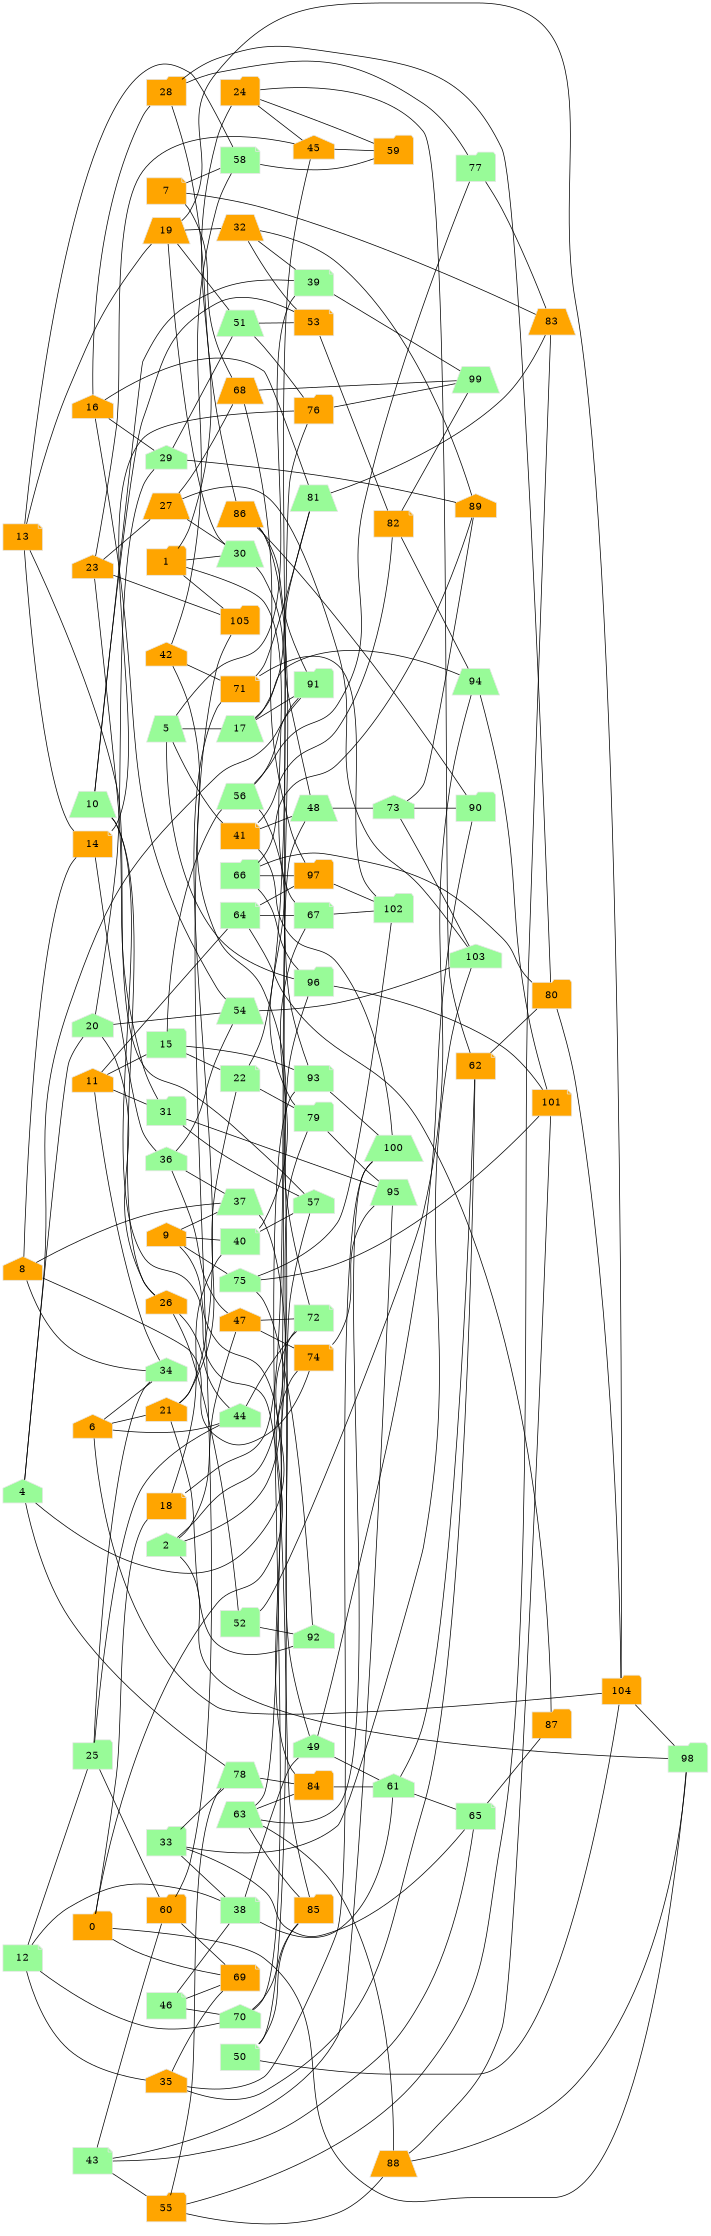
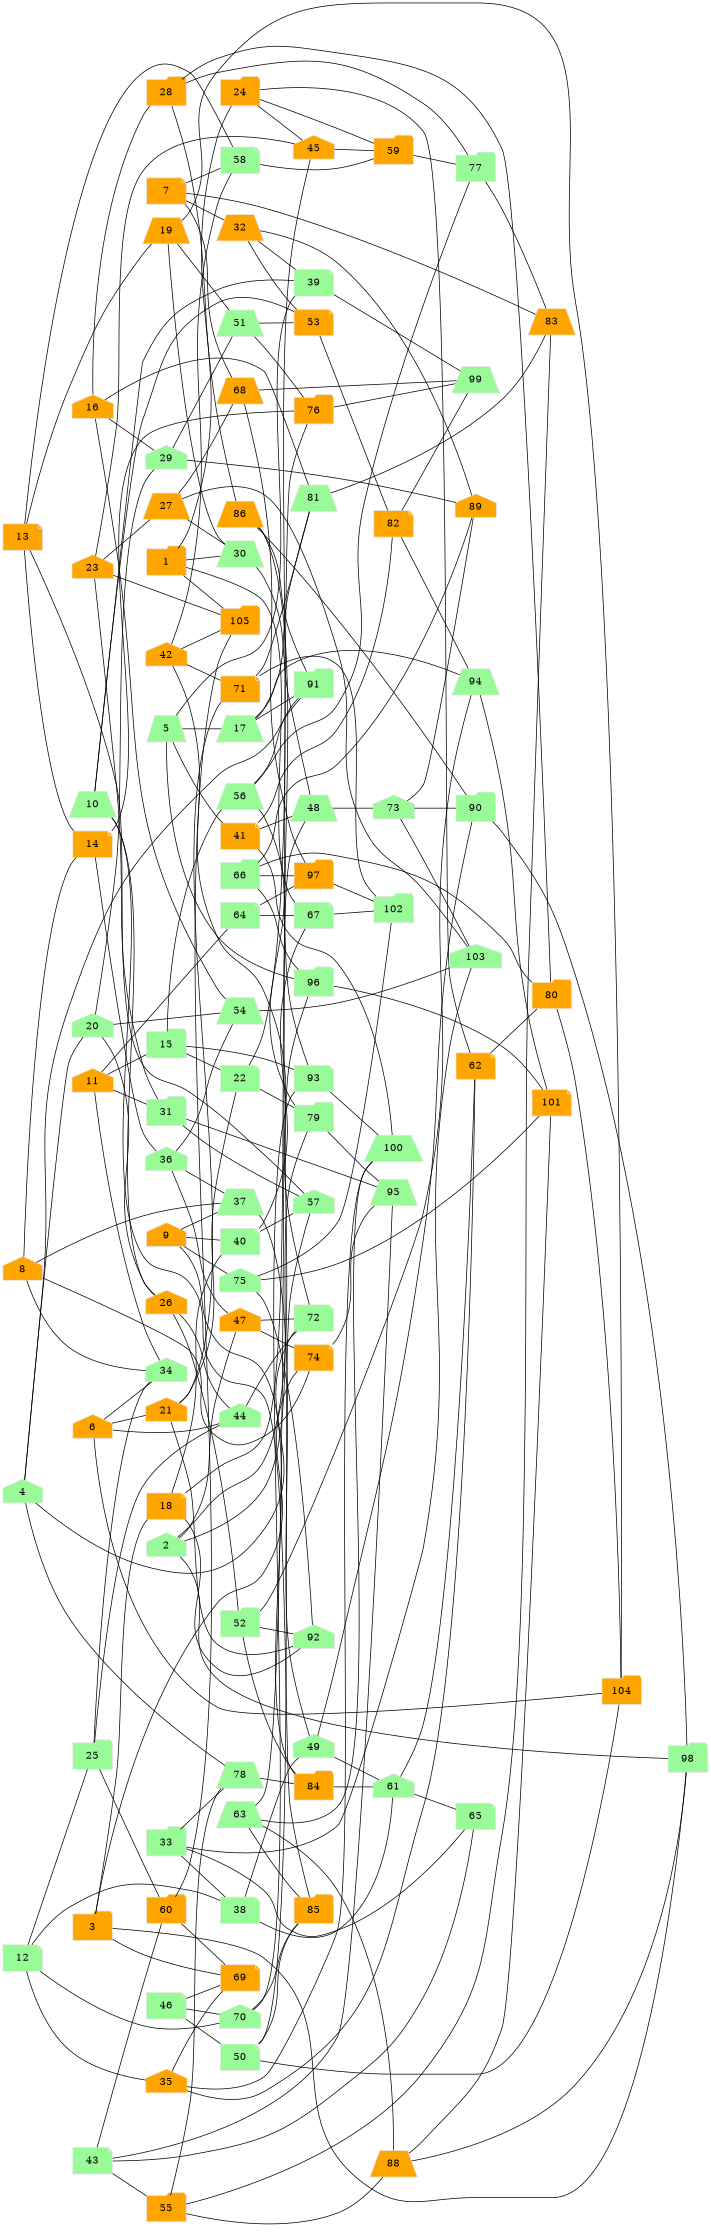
none -> (435, 160)
(194, 230) -> (209, 212)
none -> (201, 640)
none -> (215, 1667)
(552, 1725) -> none
(655, 1725) -> (642, 1270)
(271, 1803) -> (262, 1708)
(93, 1927) -> (93, 1927)
(203, 1958) -> (203, 2031)
